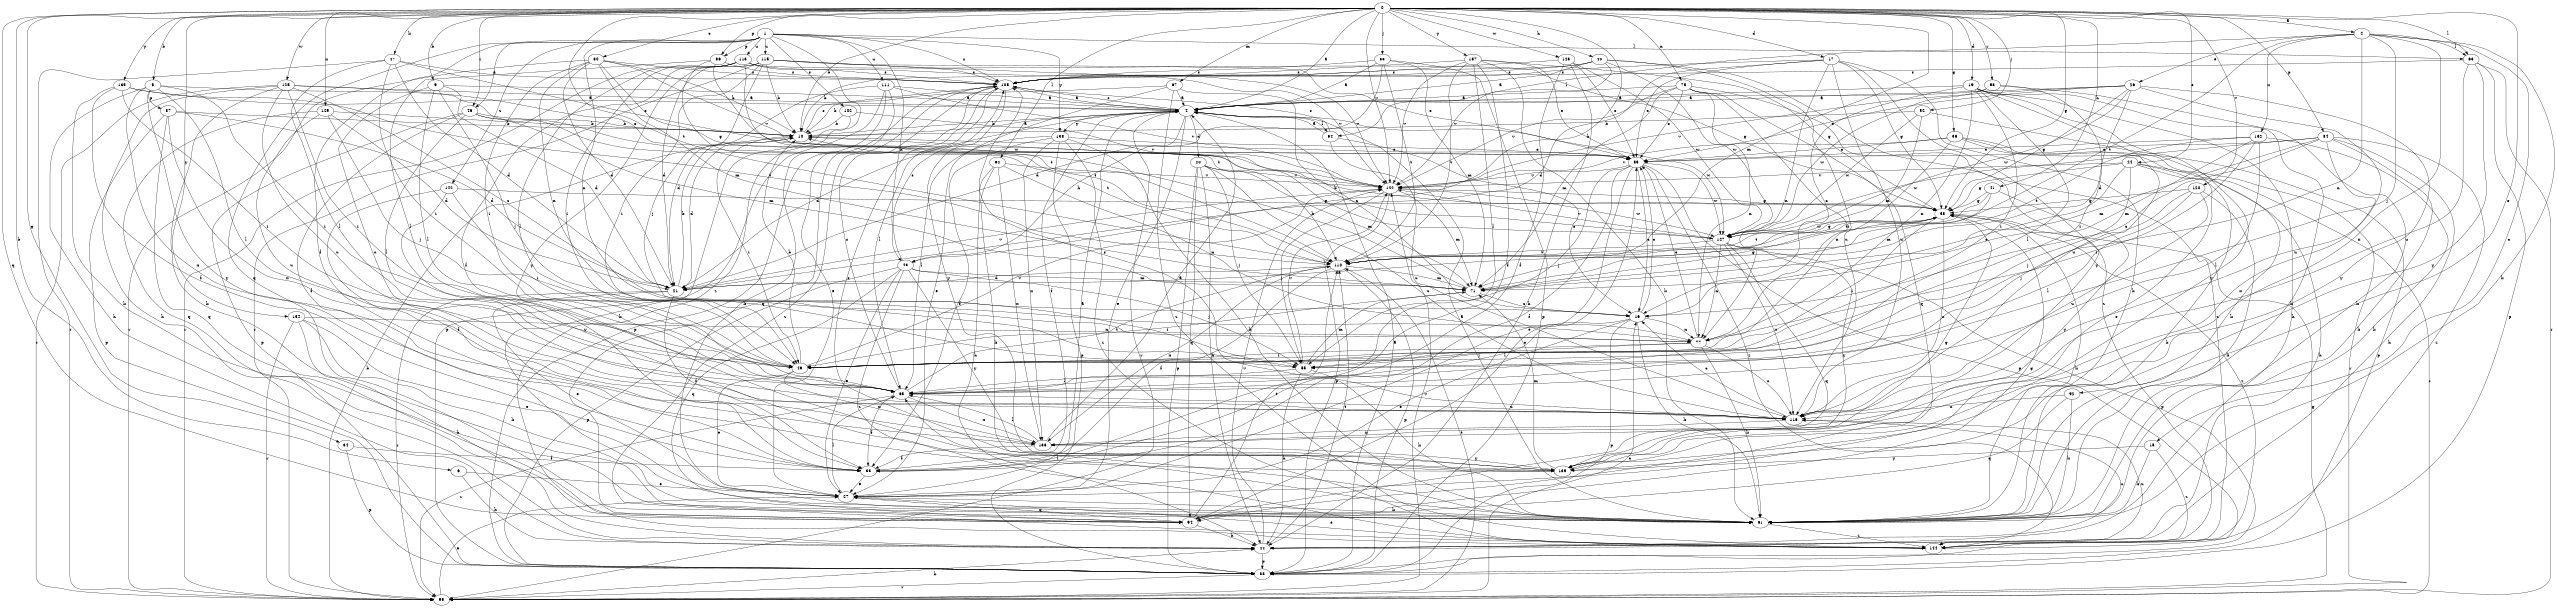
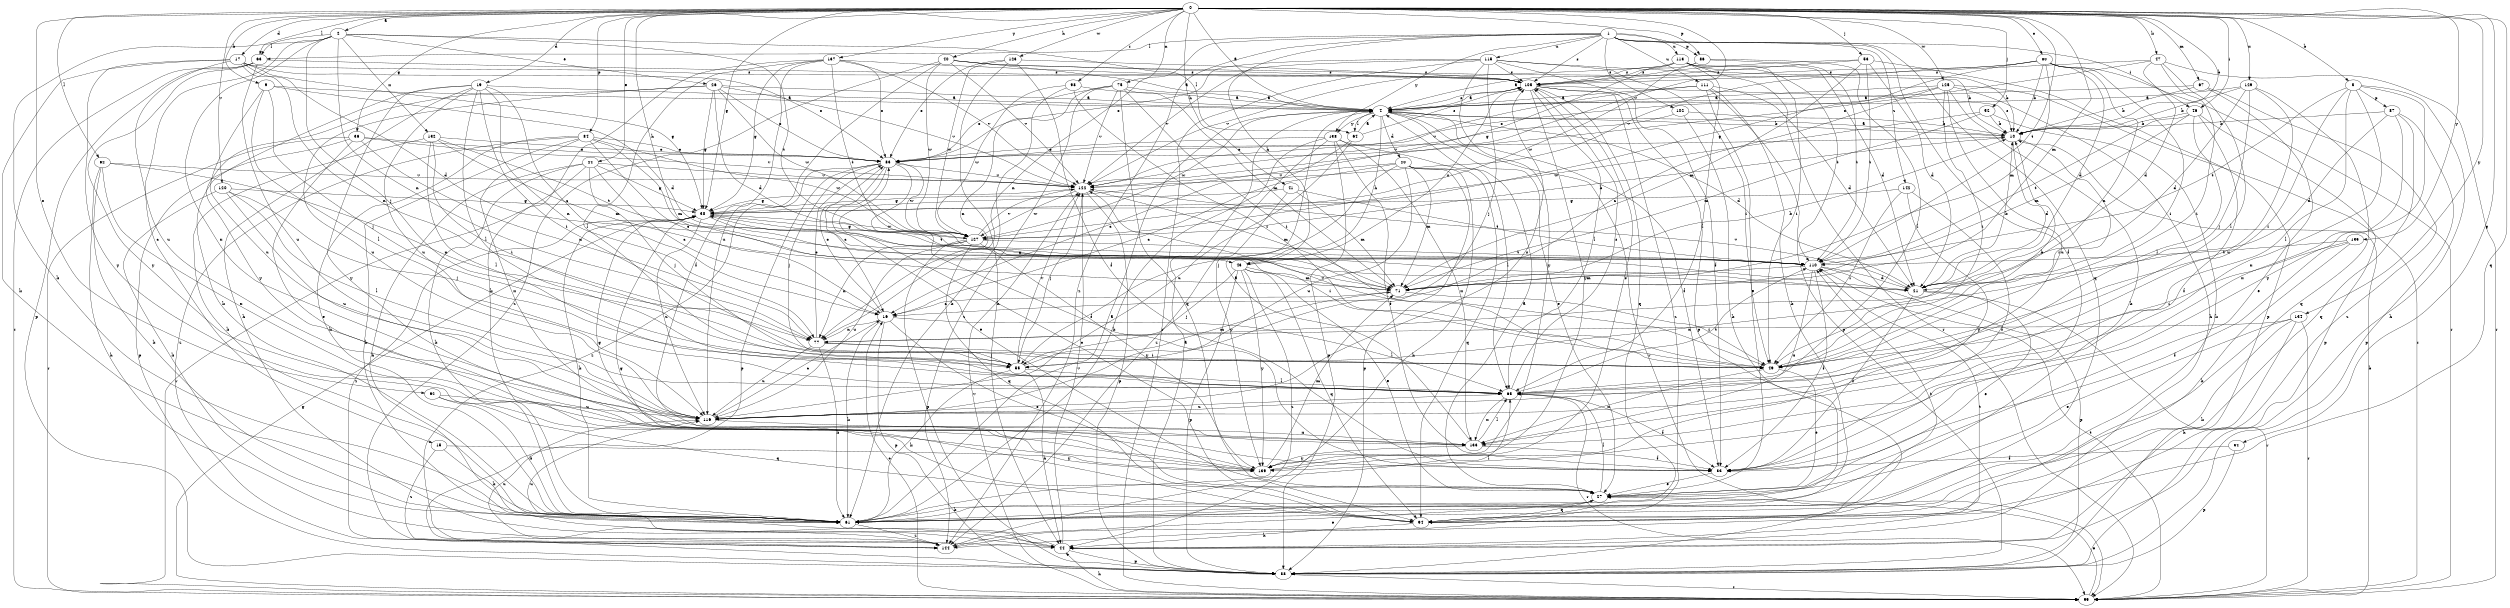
(877, 99) -> (1757, 92)
(678, 102) -> (1880, 103)
(1370, 213) -> (1133, 239)
(459, 471) -> none
